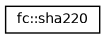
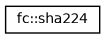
(53, 20) -> (53, 20)
